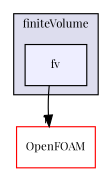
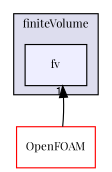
(48, 102) -> (64, 112)
